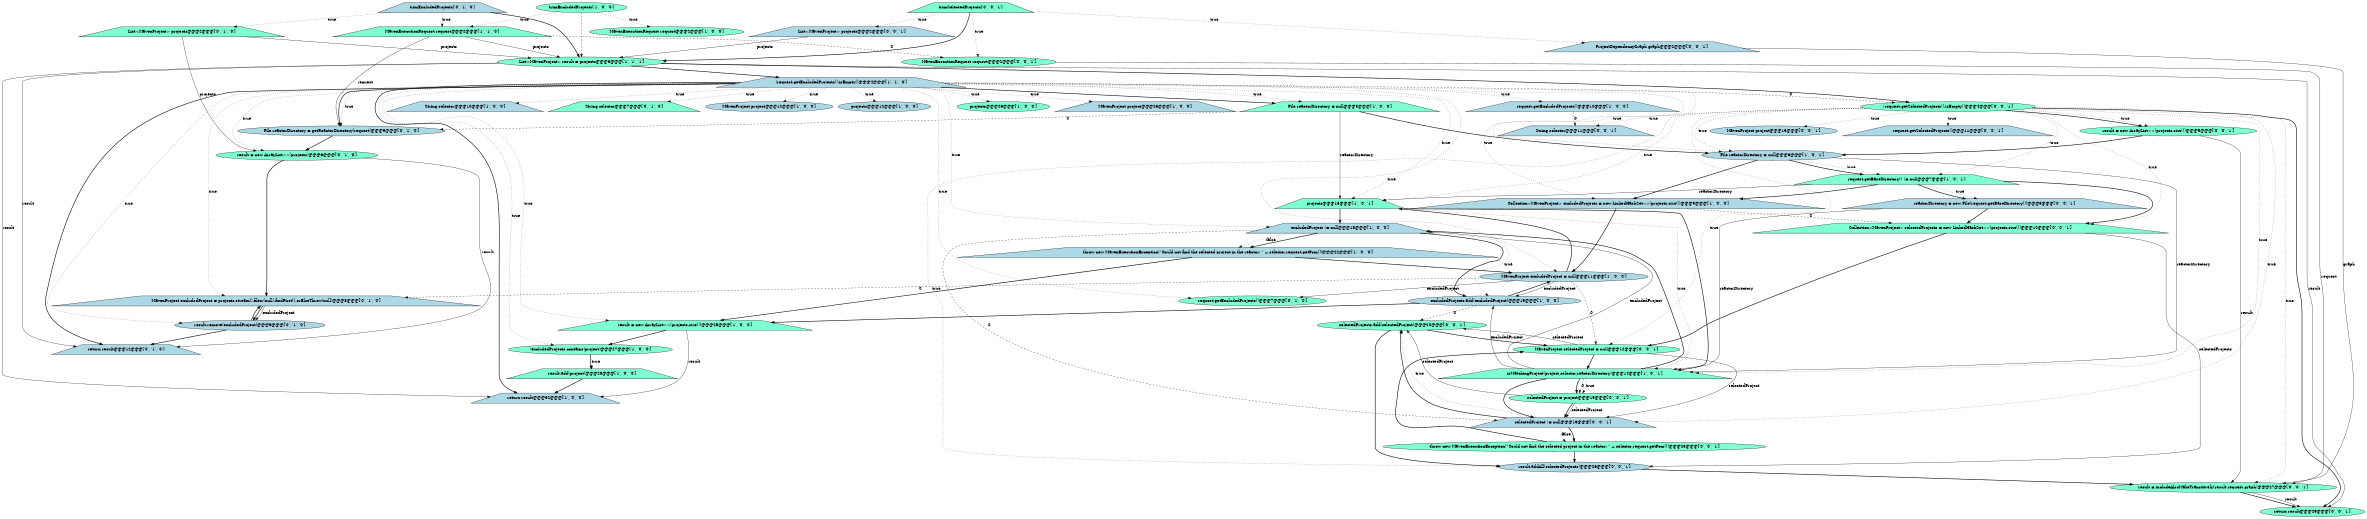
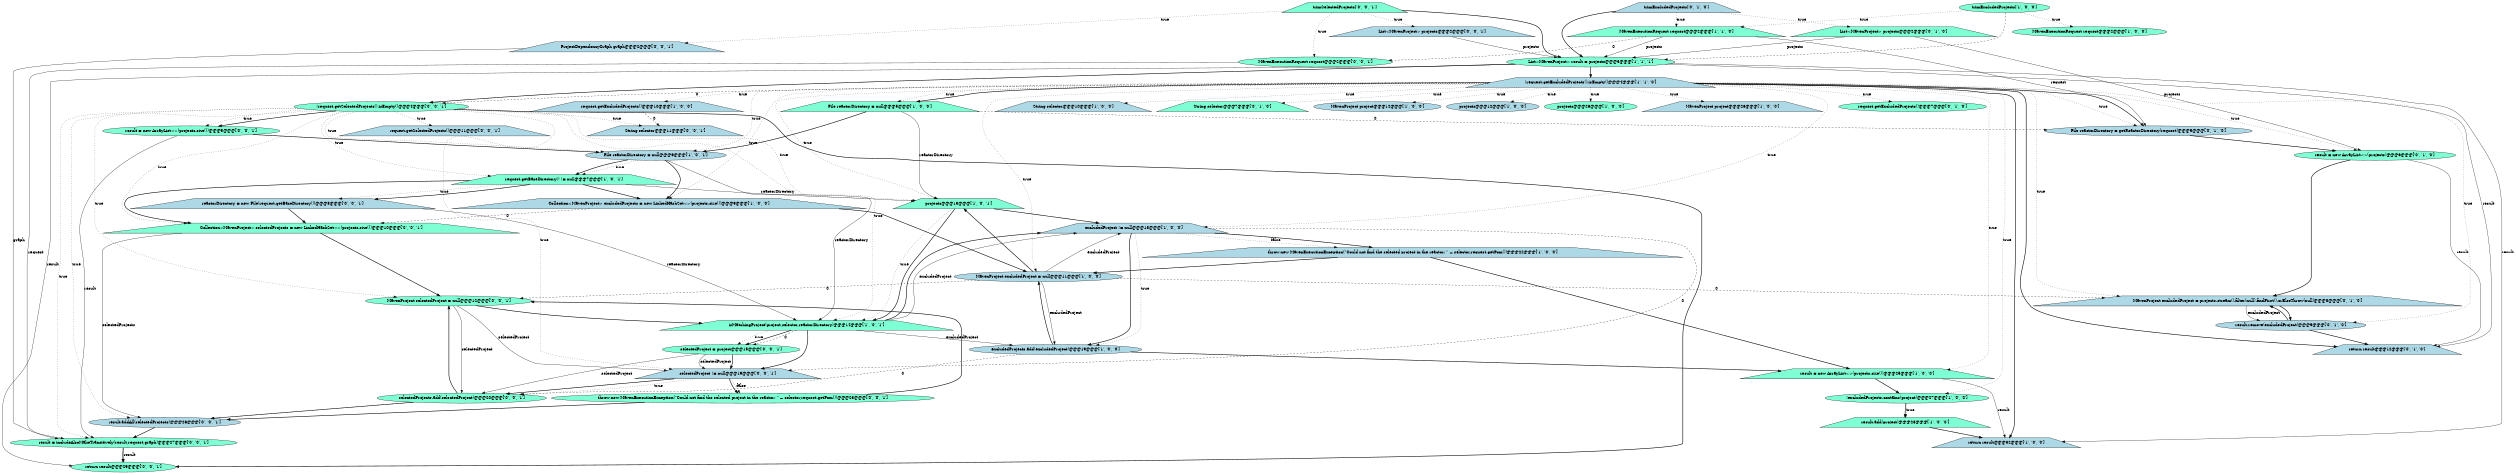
(1774, 131) -> none
(1408, 289) -> (1081, 251)
